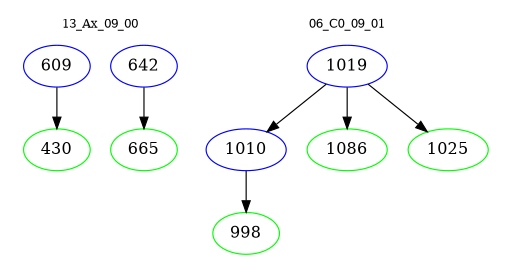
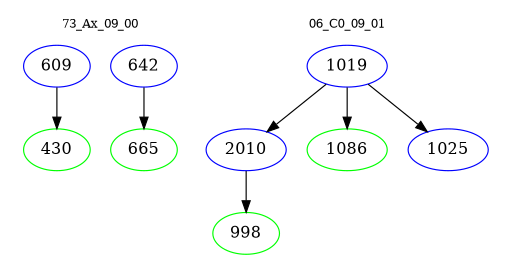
(100, 25) -> (100, 25)
(246, 150) -> (246, 150)
(448, 150) -> (448, 150)
